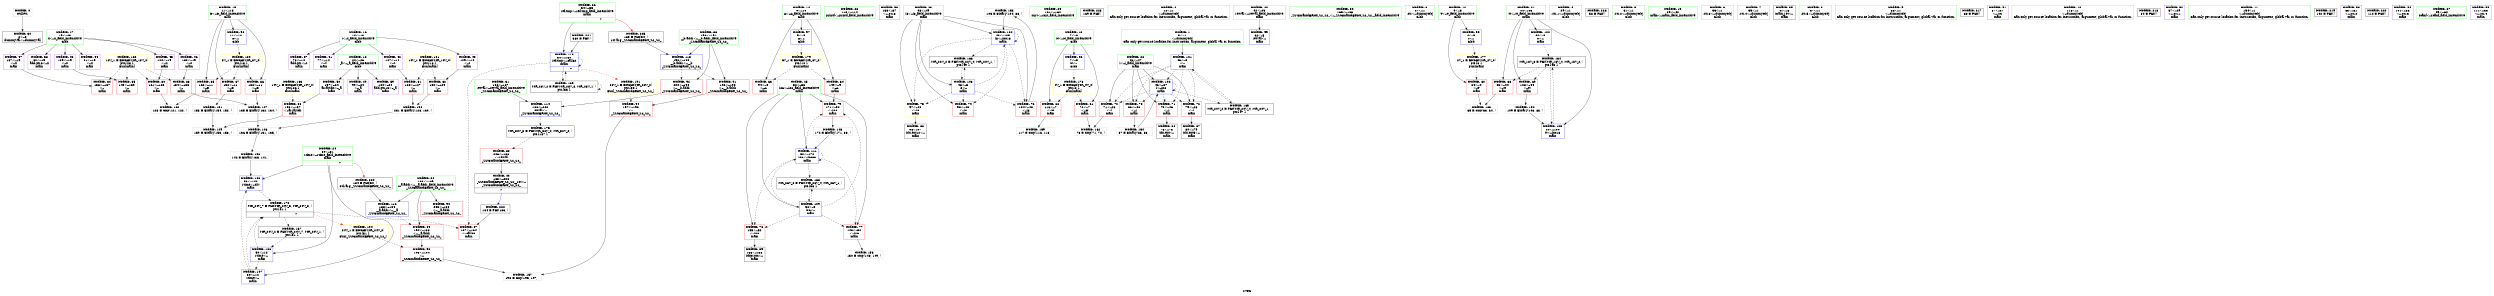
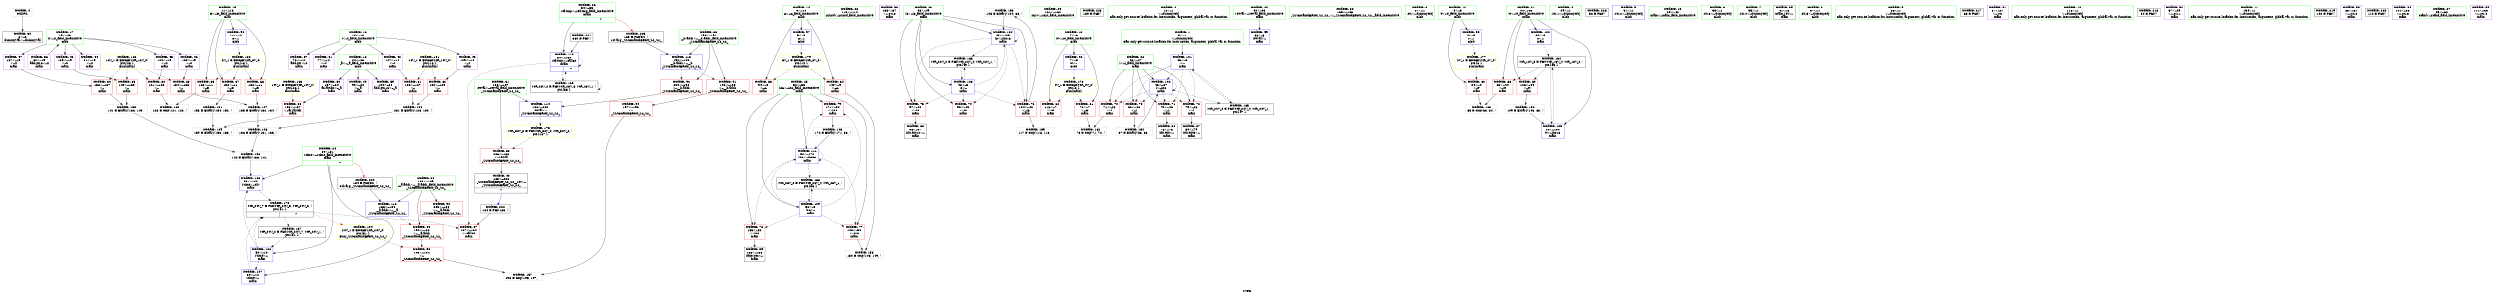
(1629, 12) -> (1629, 12)
(52, 49) -> (53, 50)
(631, 87) -> none
(834, 96) -> (874, 165)
none -> (127, 109)
(915, 109) -> (915, 109)
none -> (501, 120)
(1043, 121) -> (1031, 121)
(540, 131) -> (540, 131)
(242, 231) -> (245, 221)
